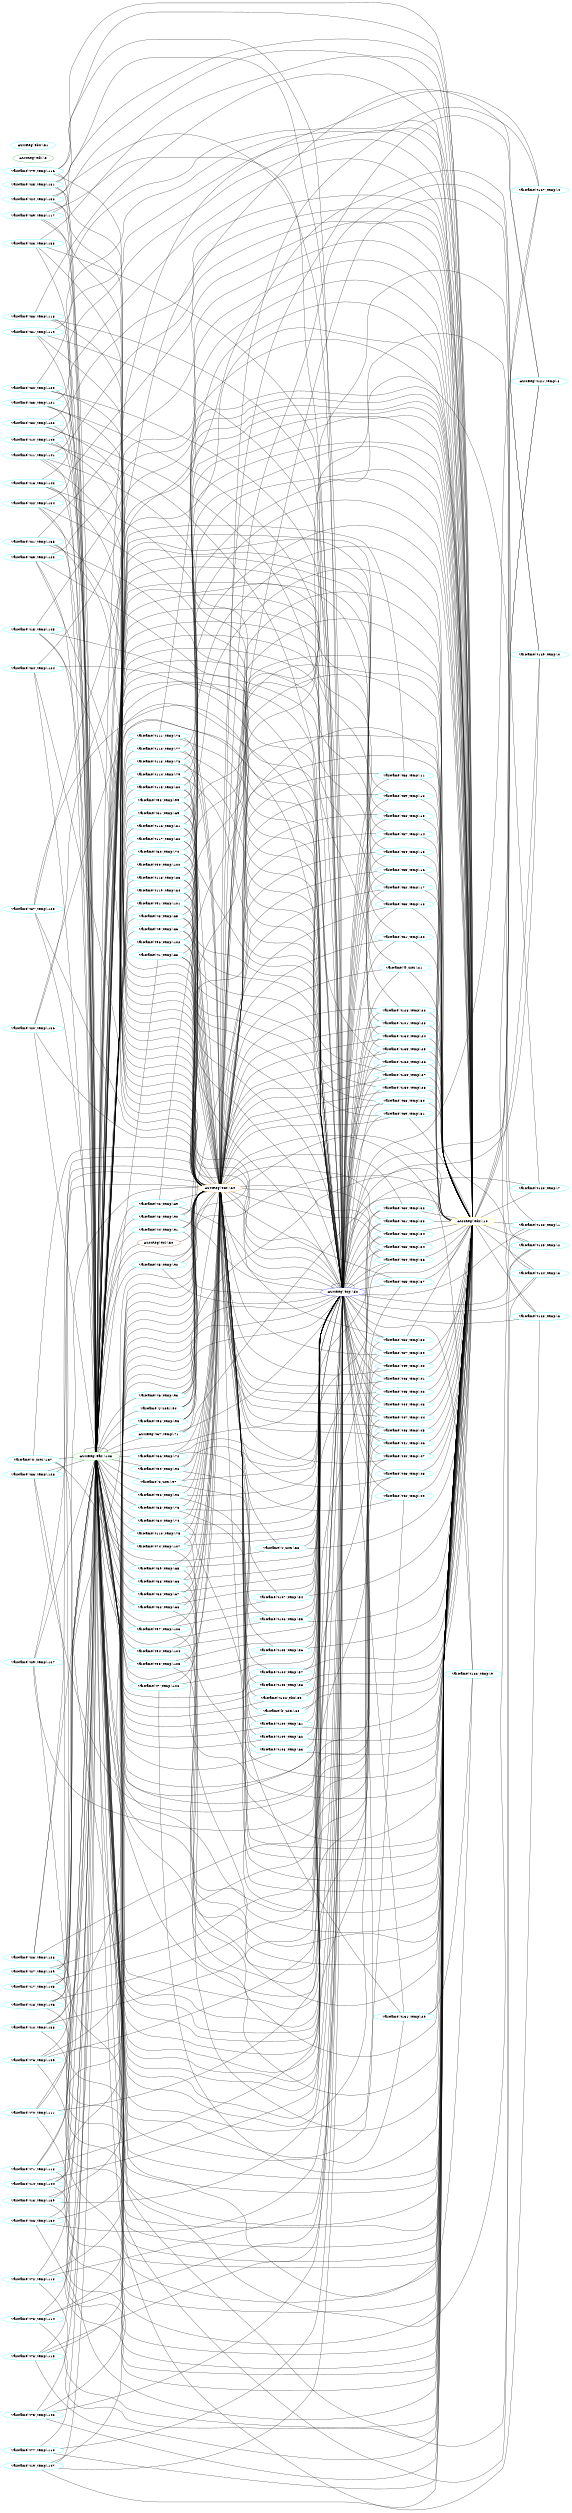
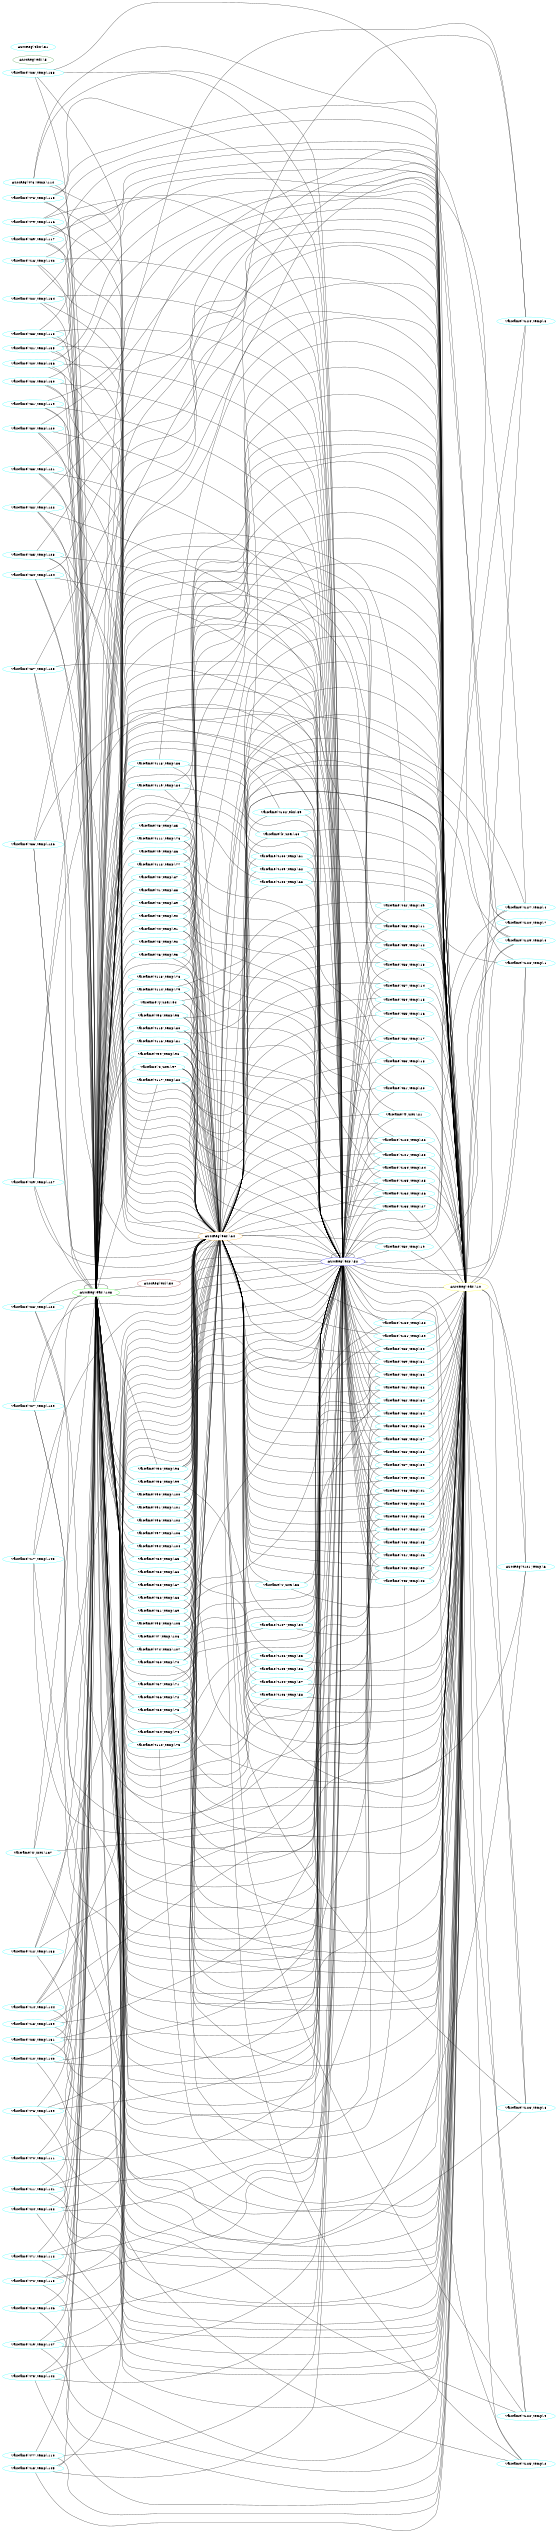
none -> (219, 293)
none -> (159, 877)
none -> (404, 1247)
(159, 1434) -> (159, 1684)
(461, 1849) -> (483, 1852)
(33, 2319) -> (33, 182)
